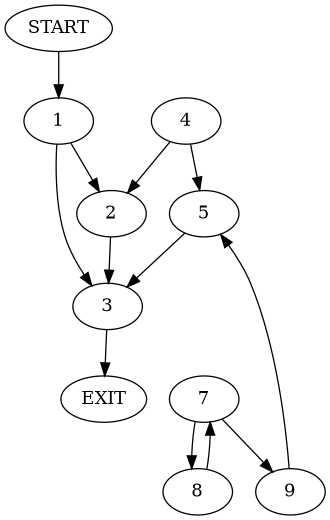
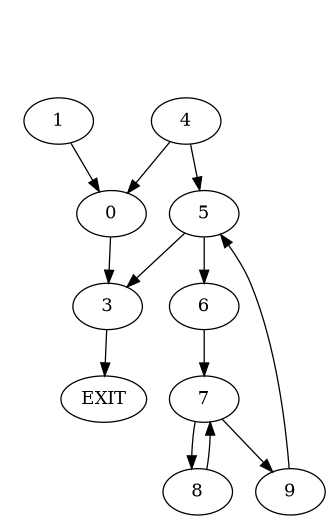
(59, 28) -> none
(59, 212) -> none
(111, 214) -> (111, 214)
none -> (204, 306)
